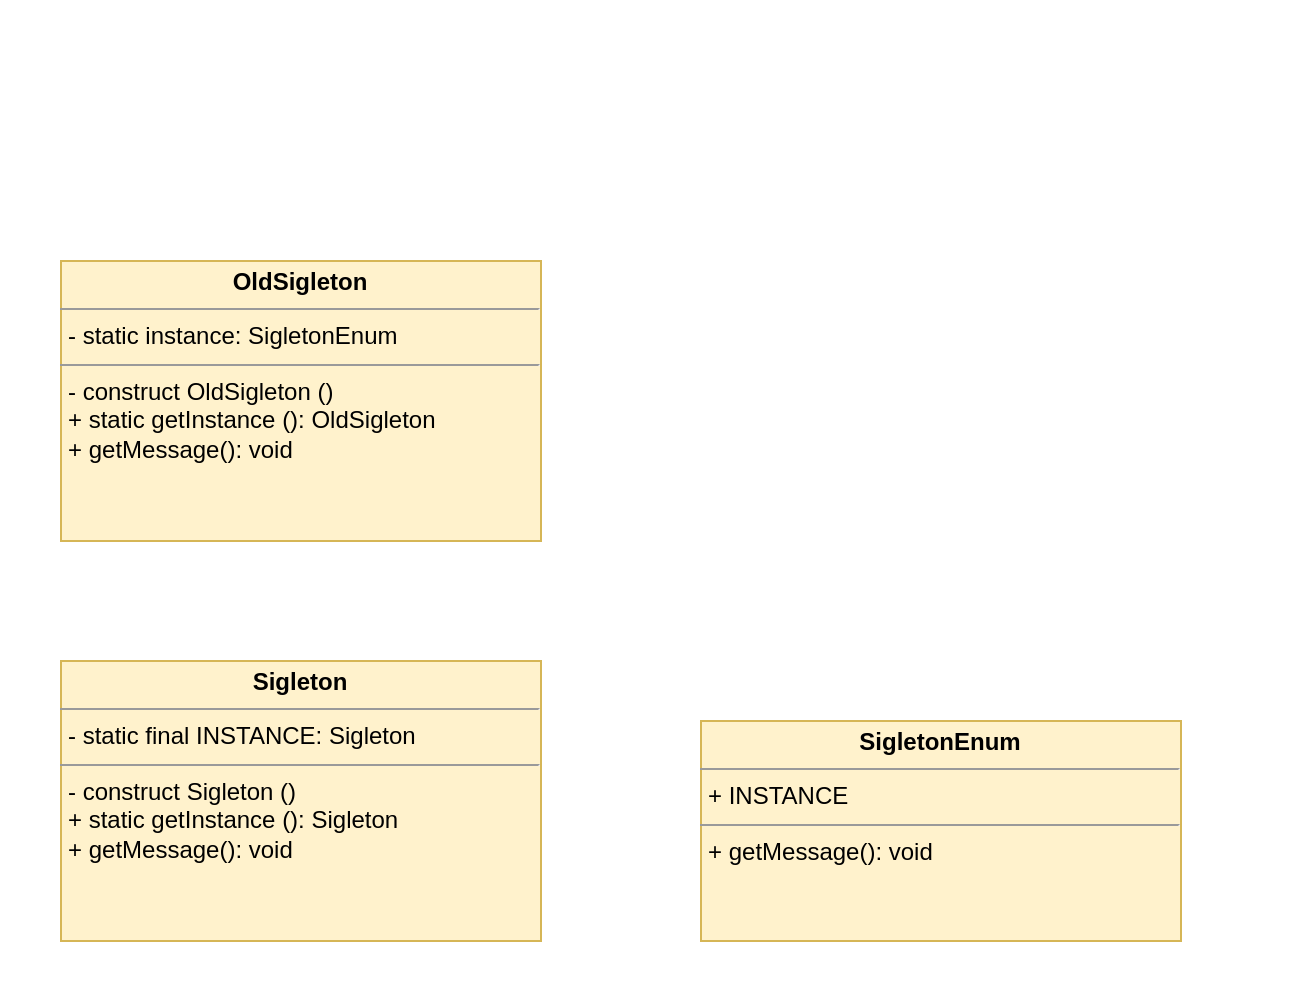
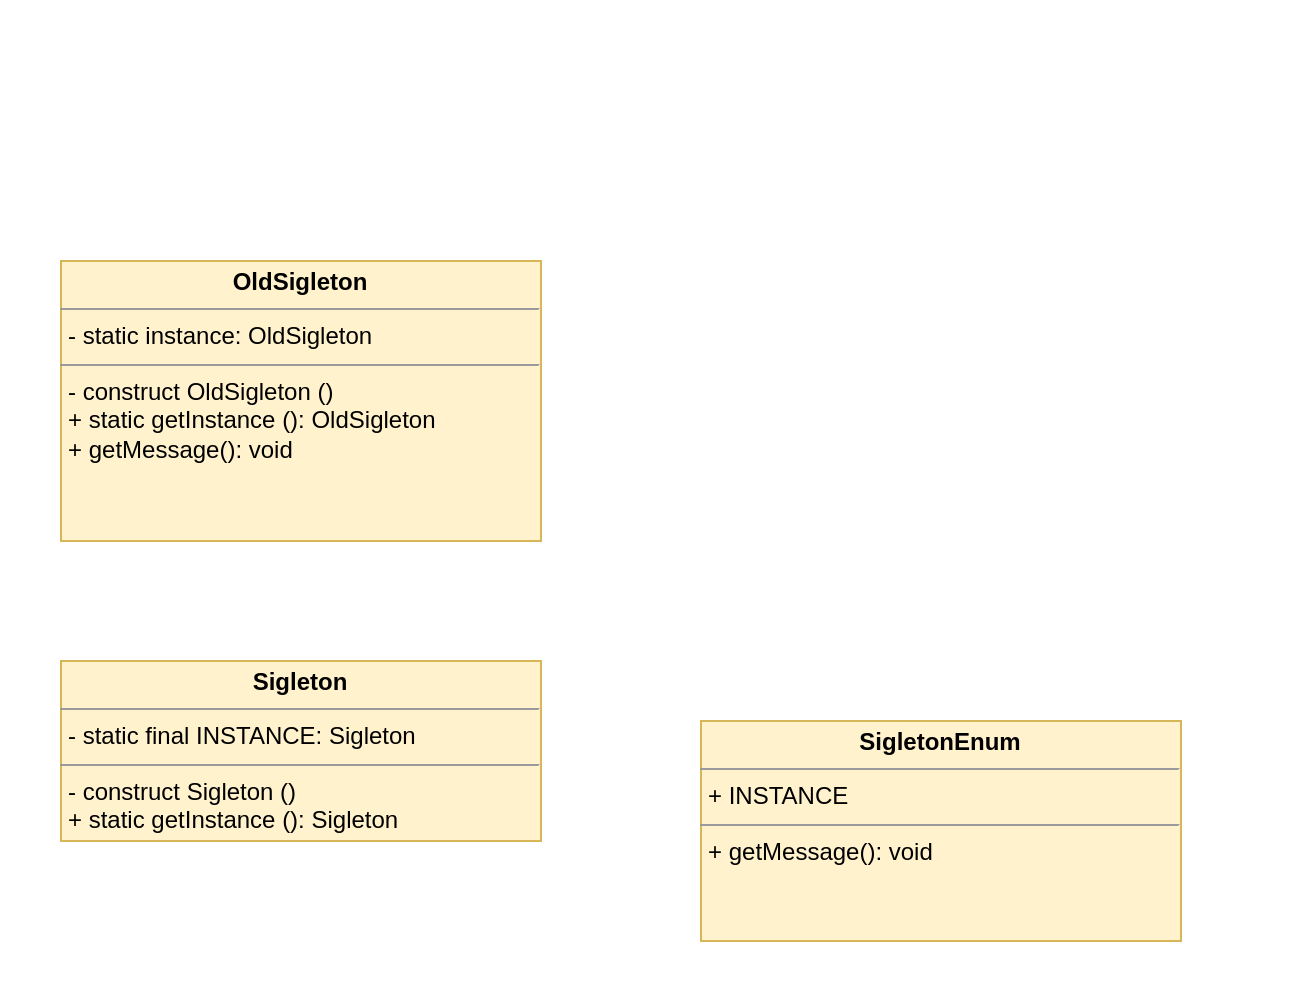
(275, 333) -> (275, 333)
(301, 801) -> (301, 751)
